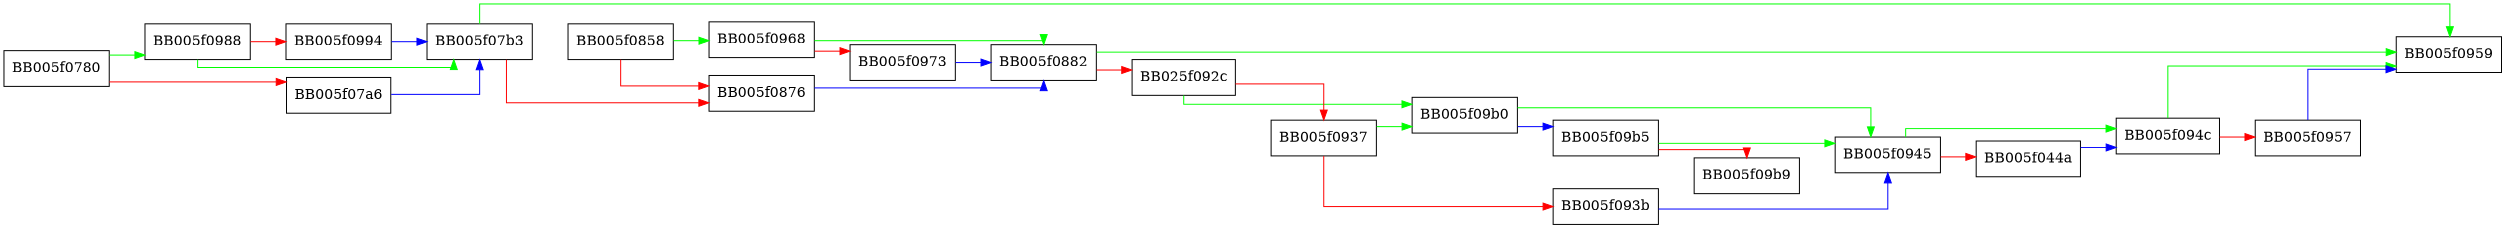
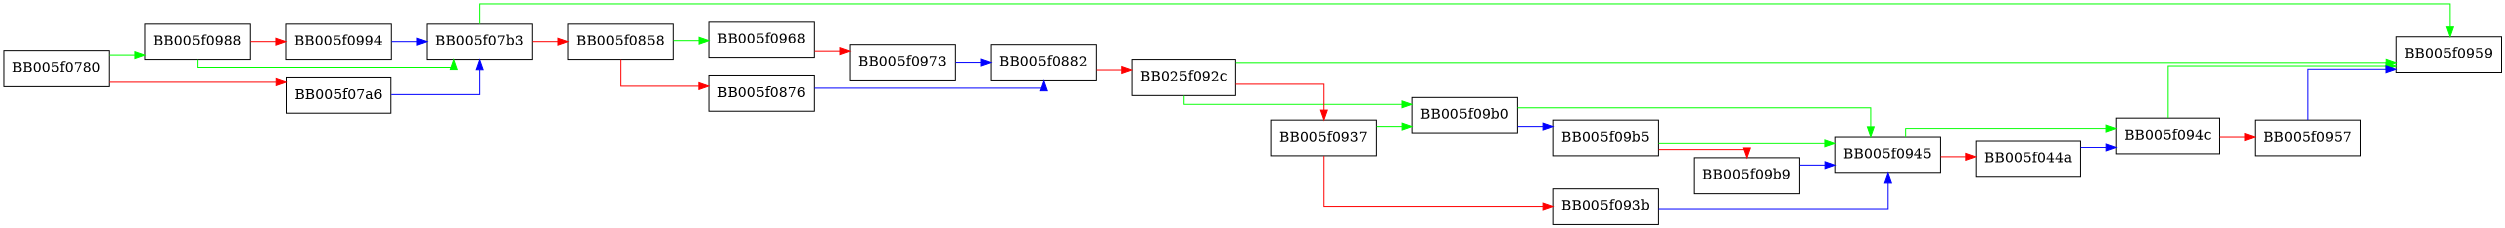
(929, 41) -> none
(1741, 52) -> (1811, 63)
(581, 103) -> (545, 42)
none -> (1812, 165)
